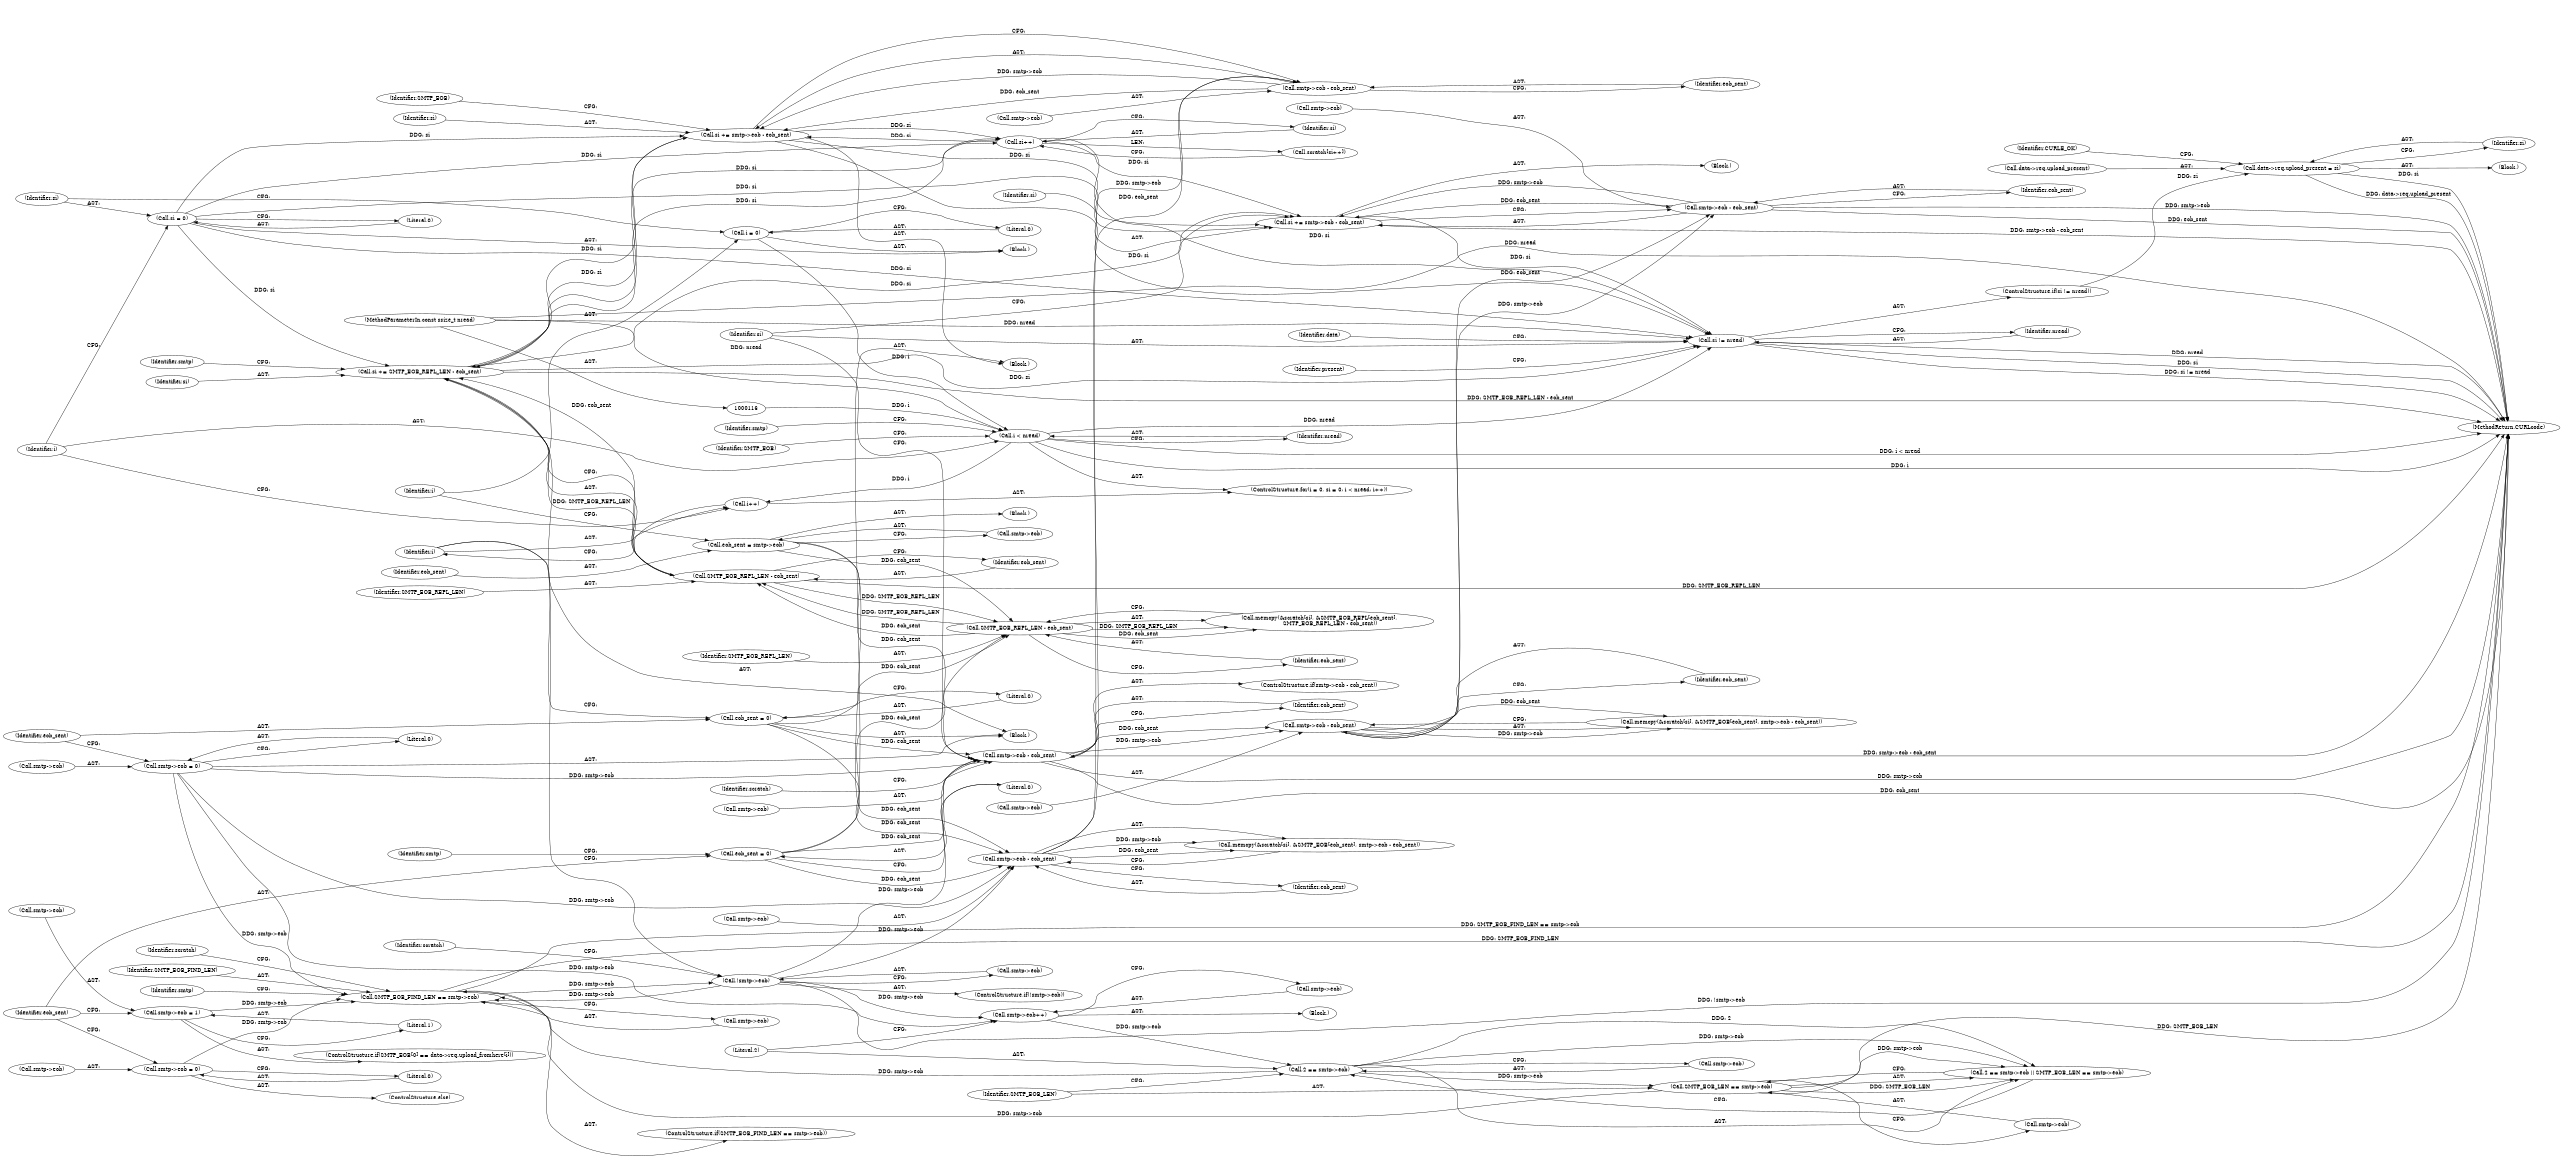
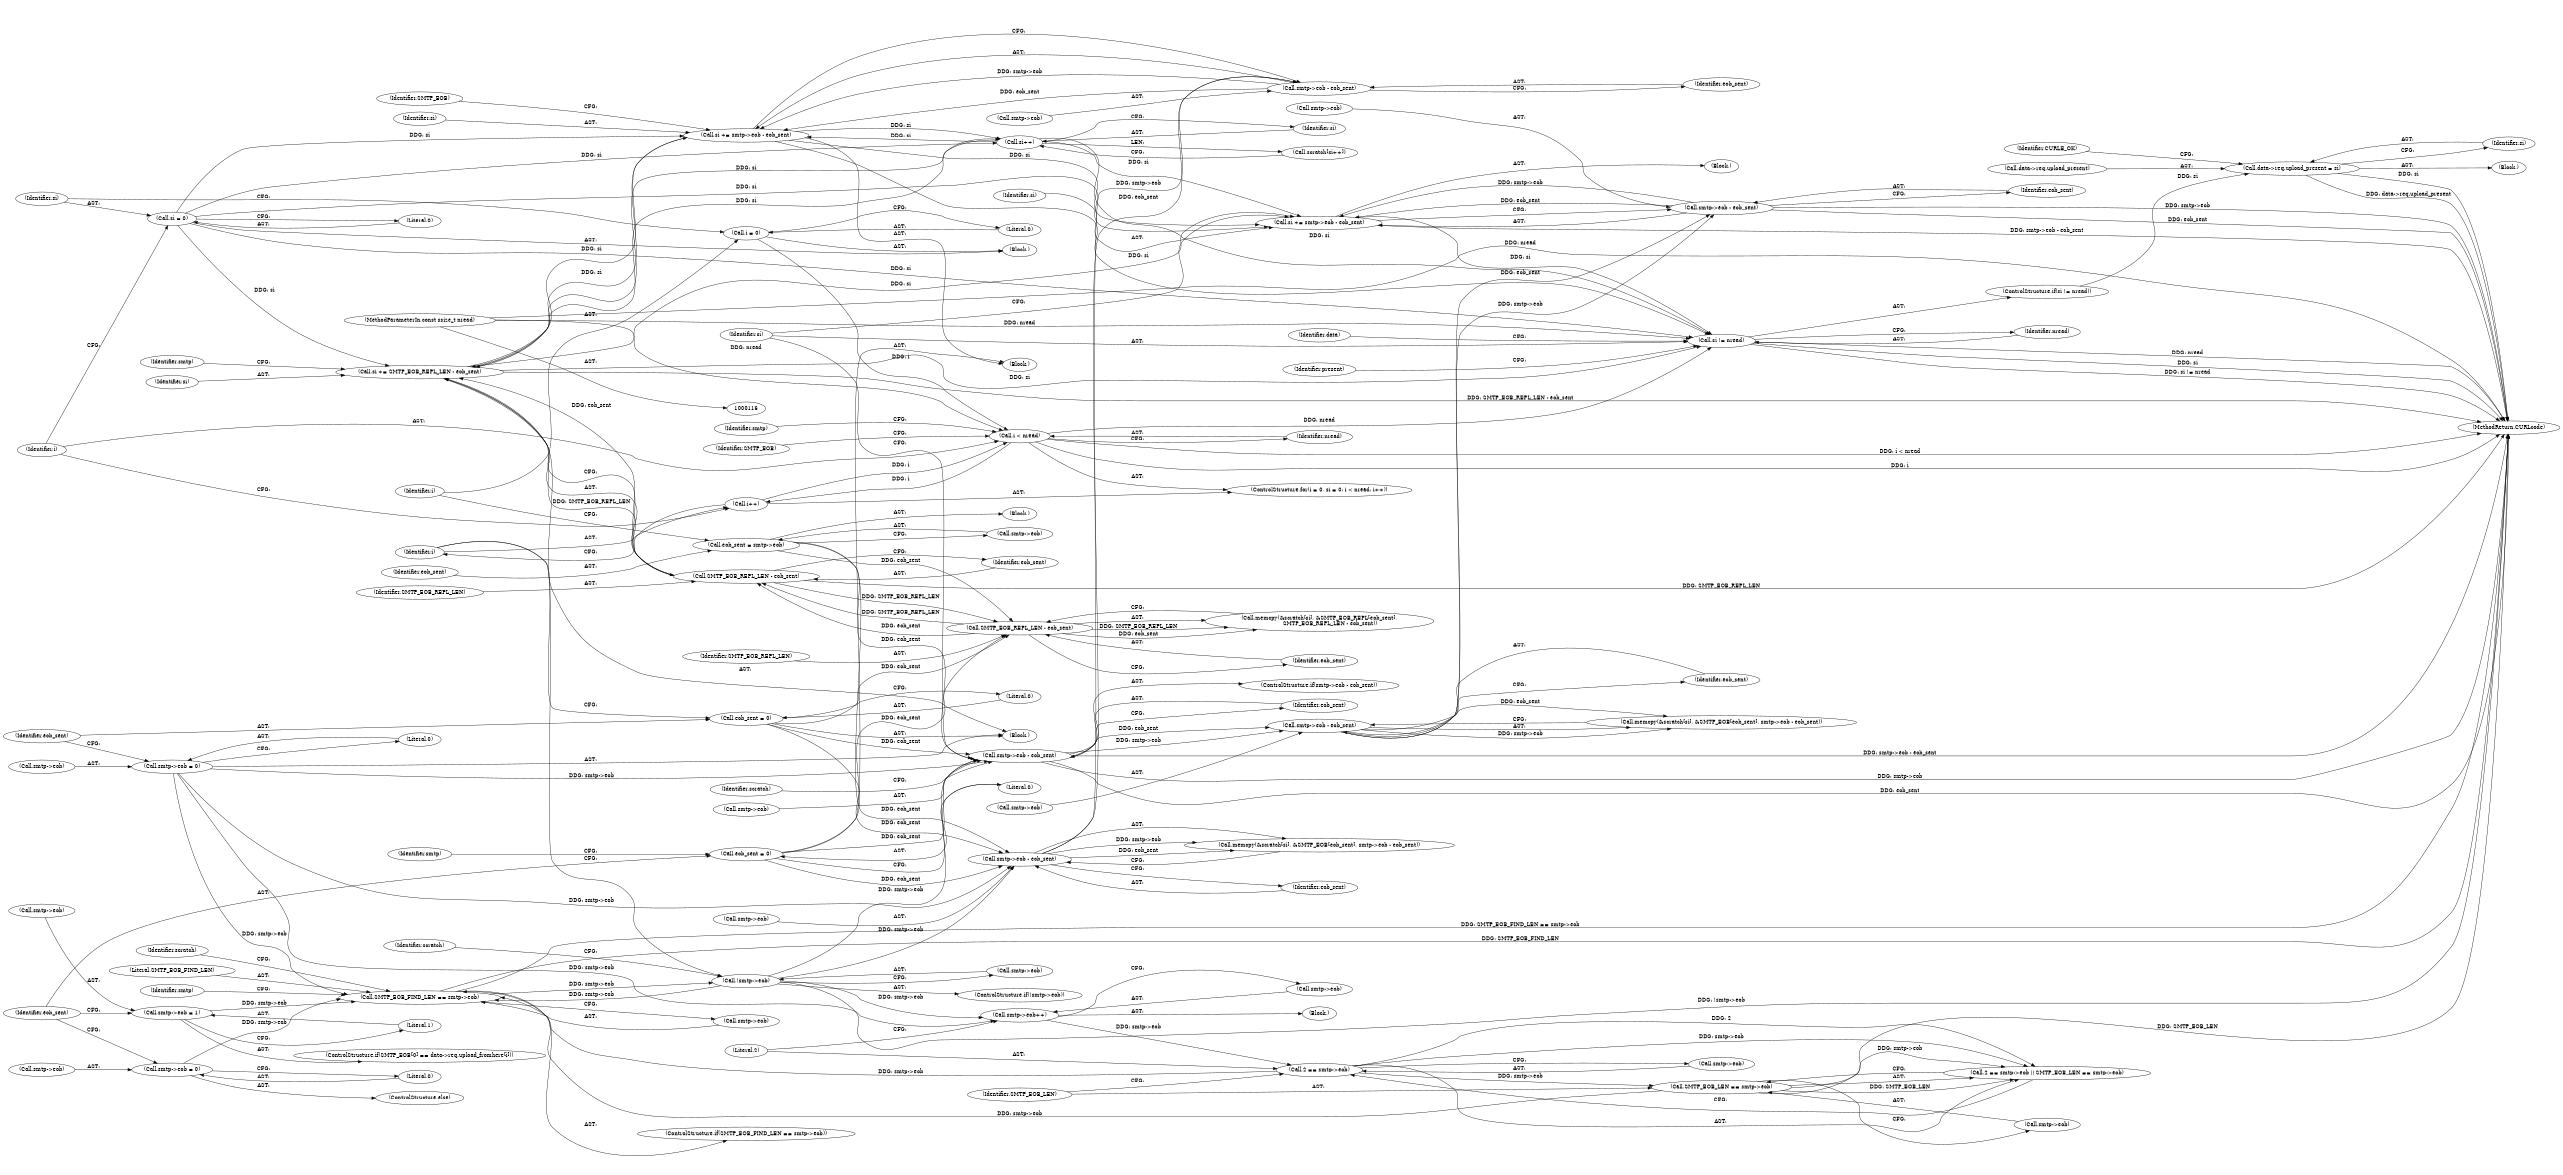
(883, 410) -> (884, 474)
(172, 971) -> (172, 971)
